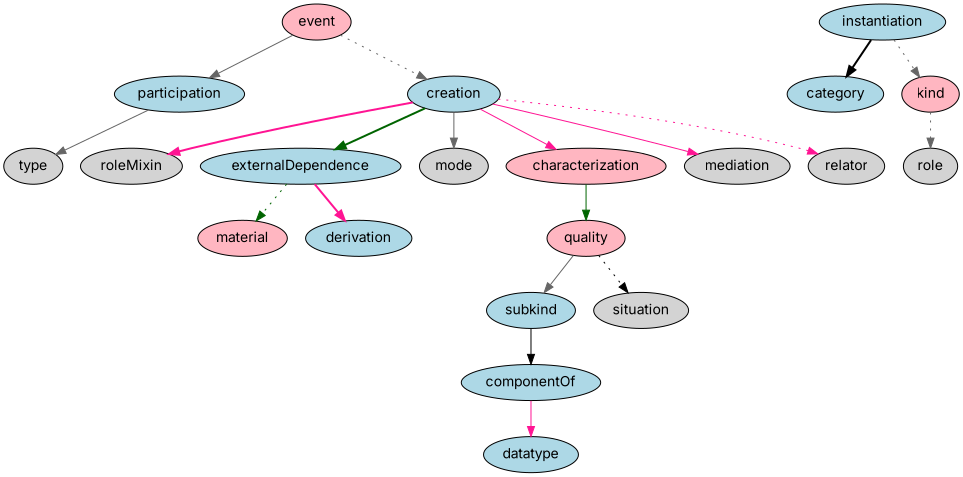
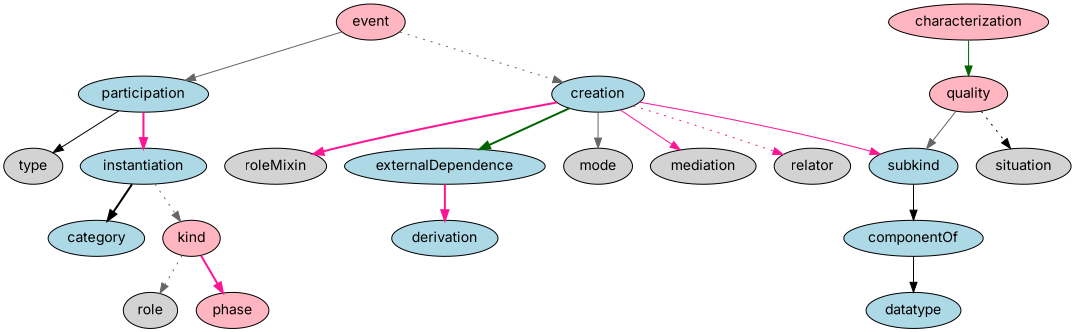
none -> (143, 125)
(514, 127) -> (756, 124)
(107, 130) -> (90, 129)
(243, 238) -> none
none -> (233, 310)
(531, 414) -> (914, 269)
